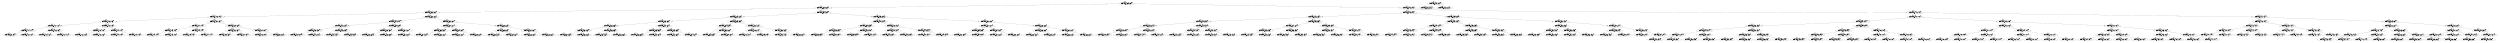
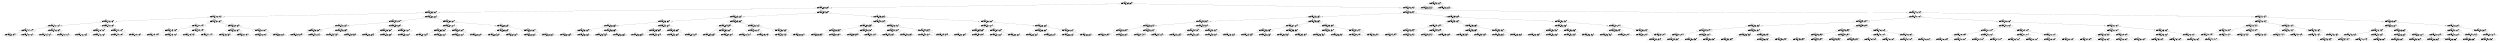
(1745, 40) -> none
